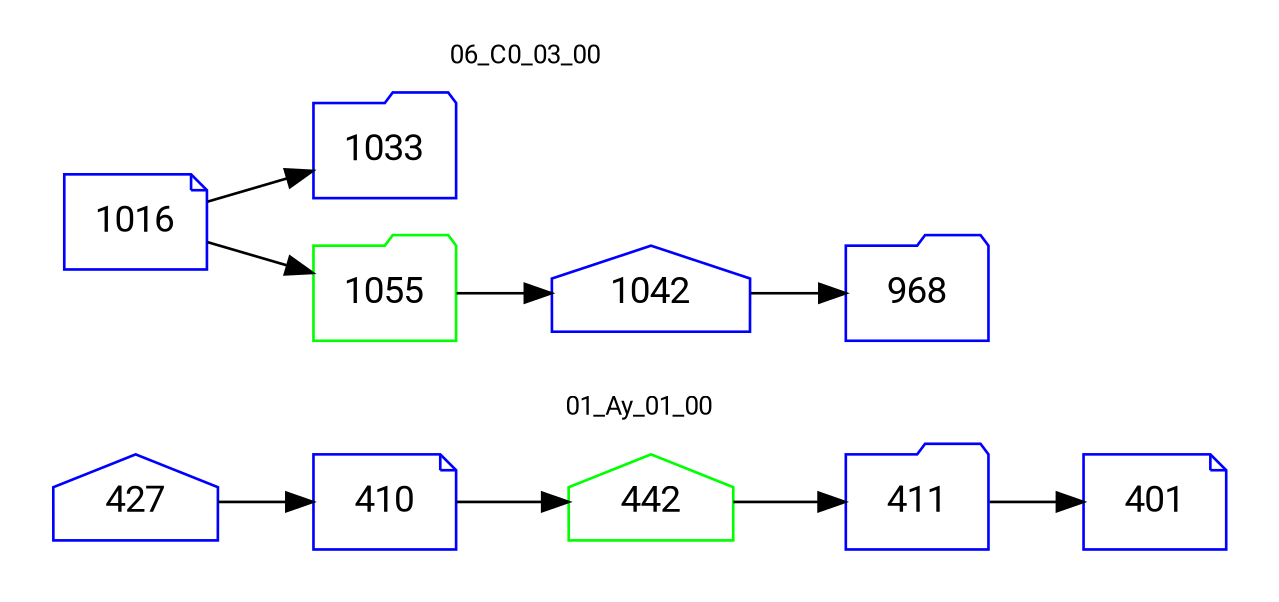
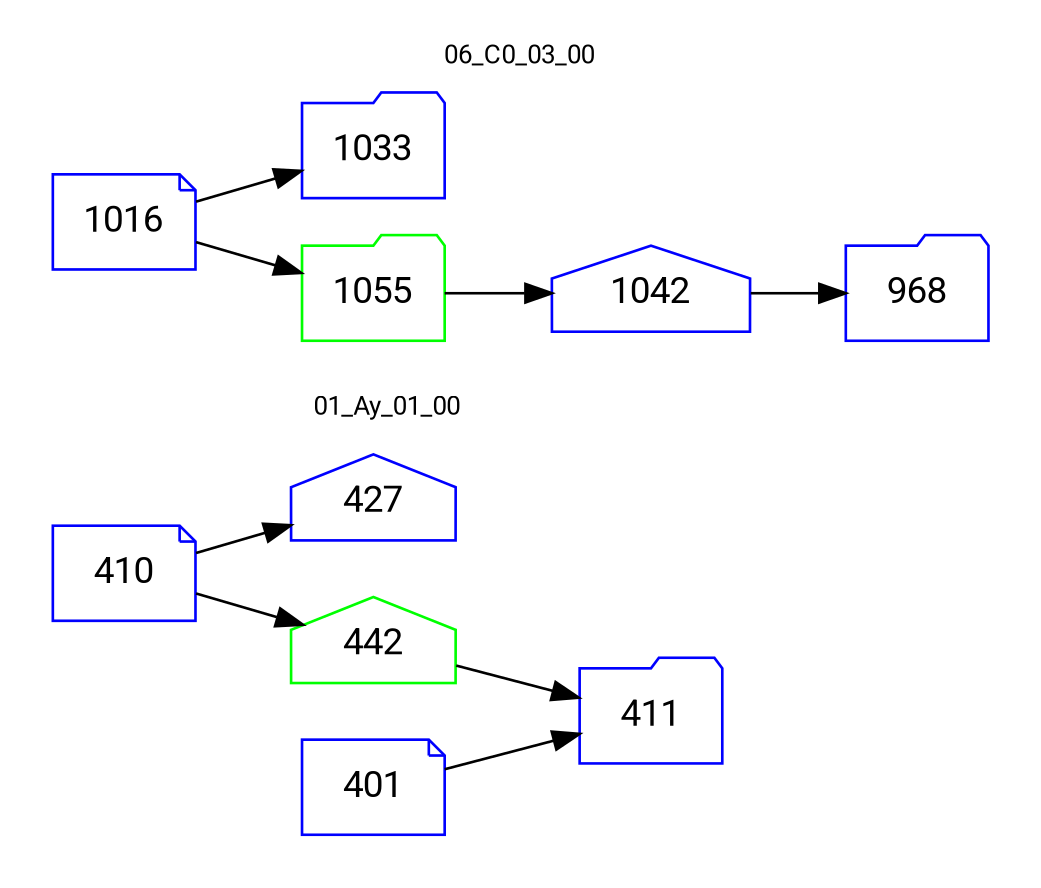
(252, 502) -> (231, 543)
(1023, 502) -> (499, 755)
